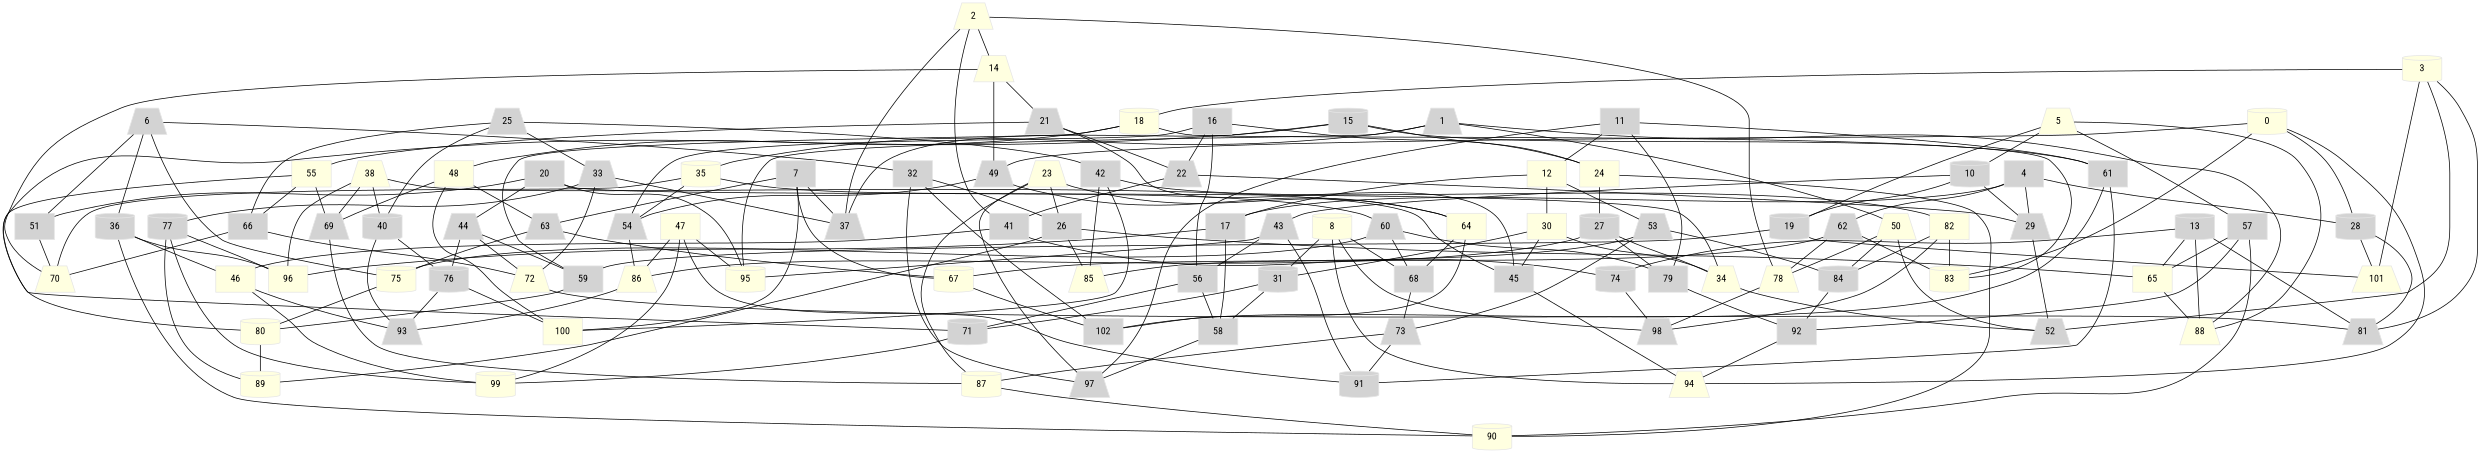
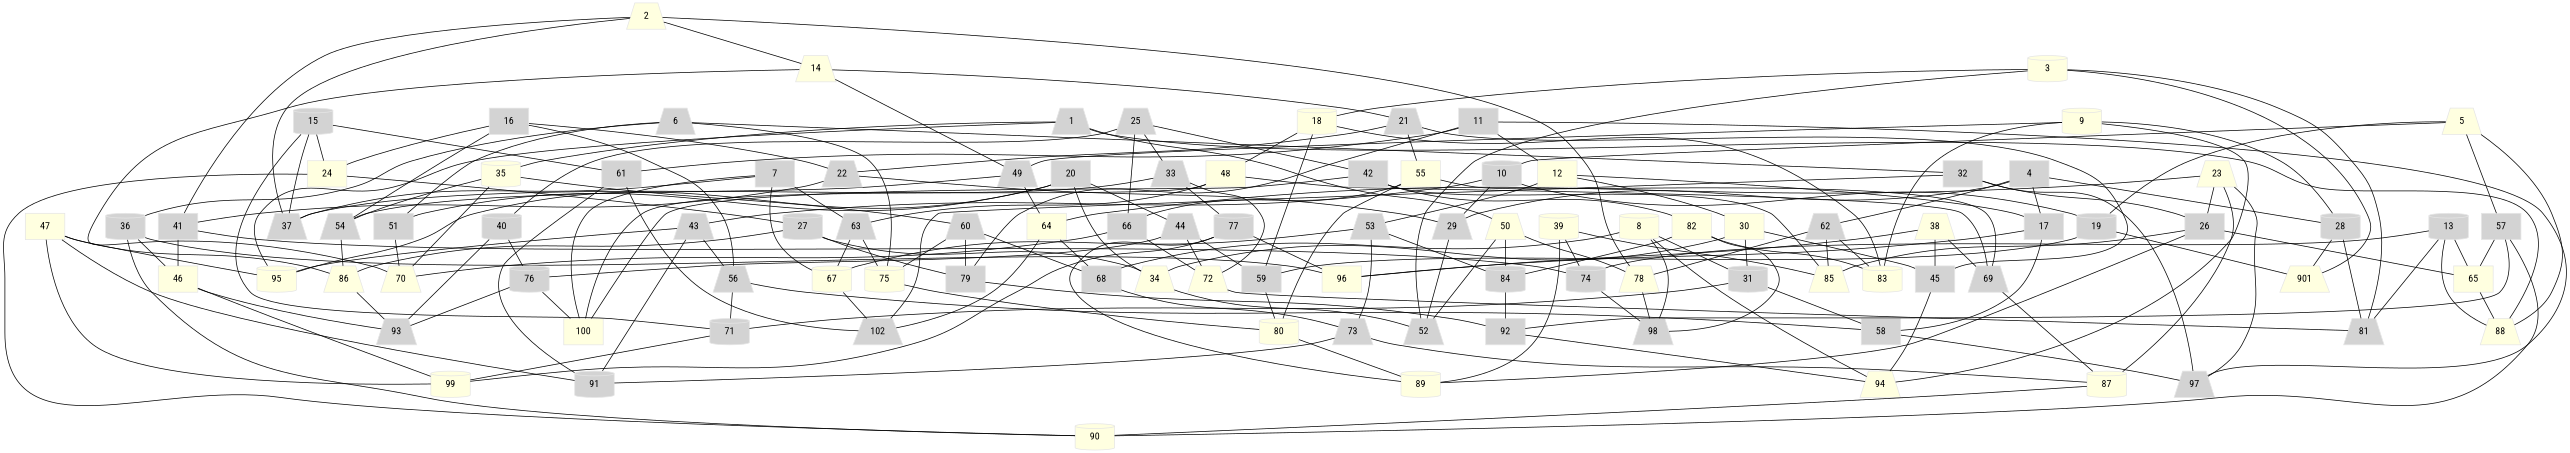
(2267, 121) -> (2082, 121)
(376, 200) -> none
none -> (1559, 226)
(1198, 279) -> (733, 279)
(2377, 279) -> (2305, 279)
(1103, 332) -> (878, 332)
